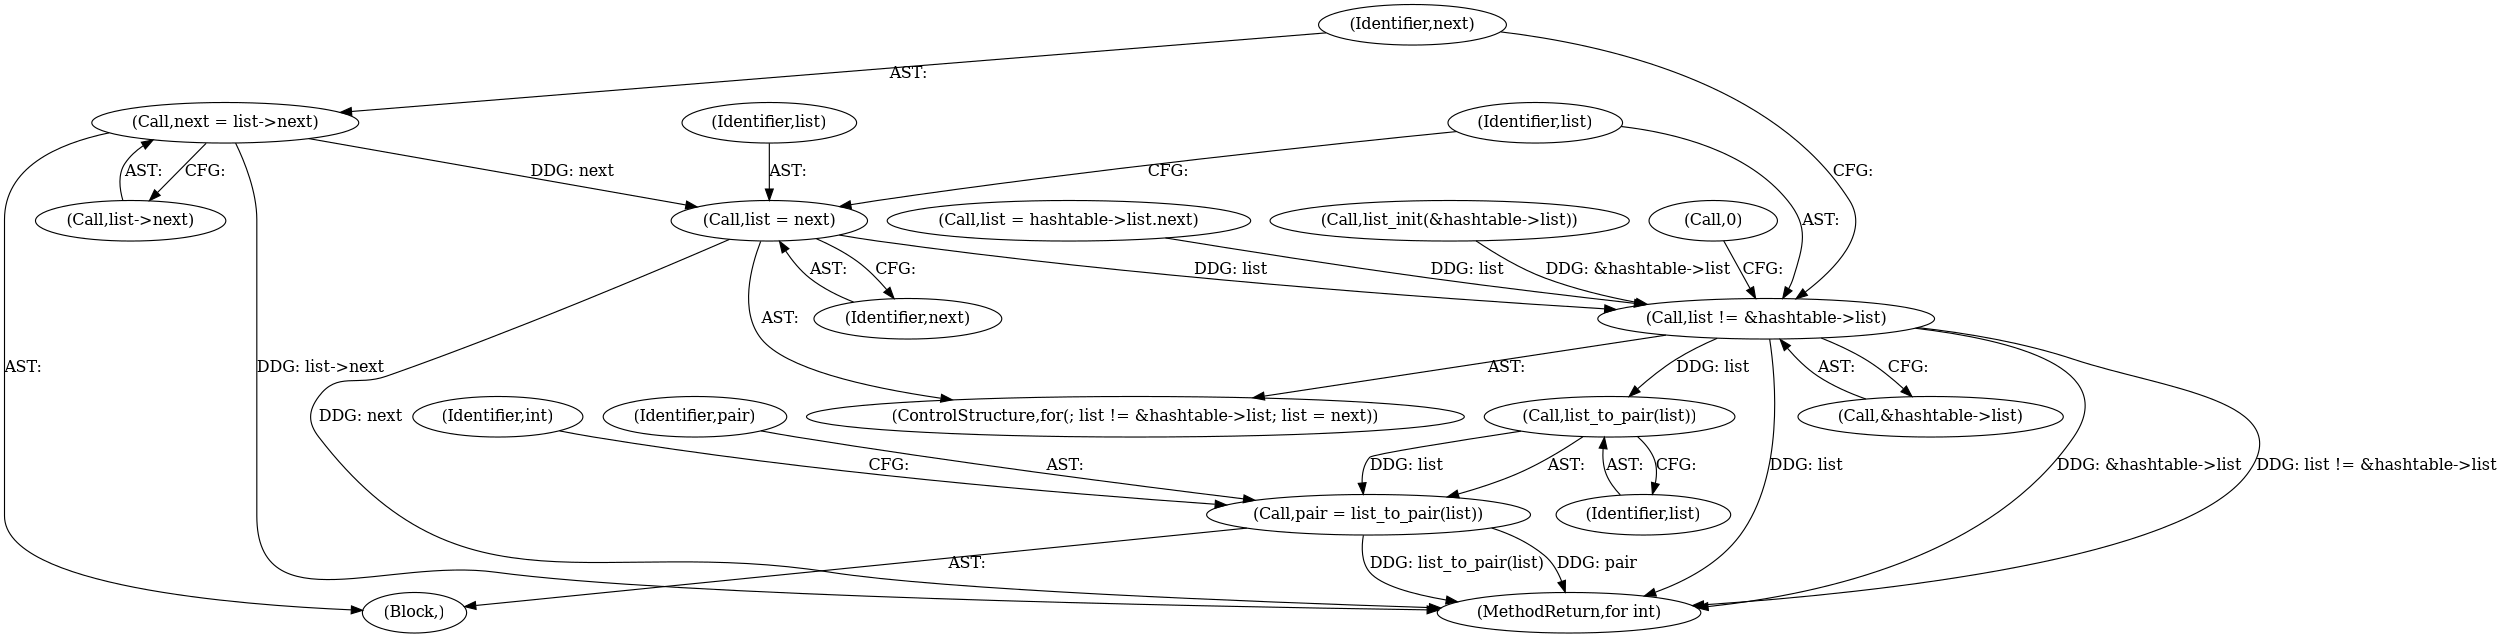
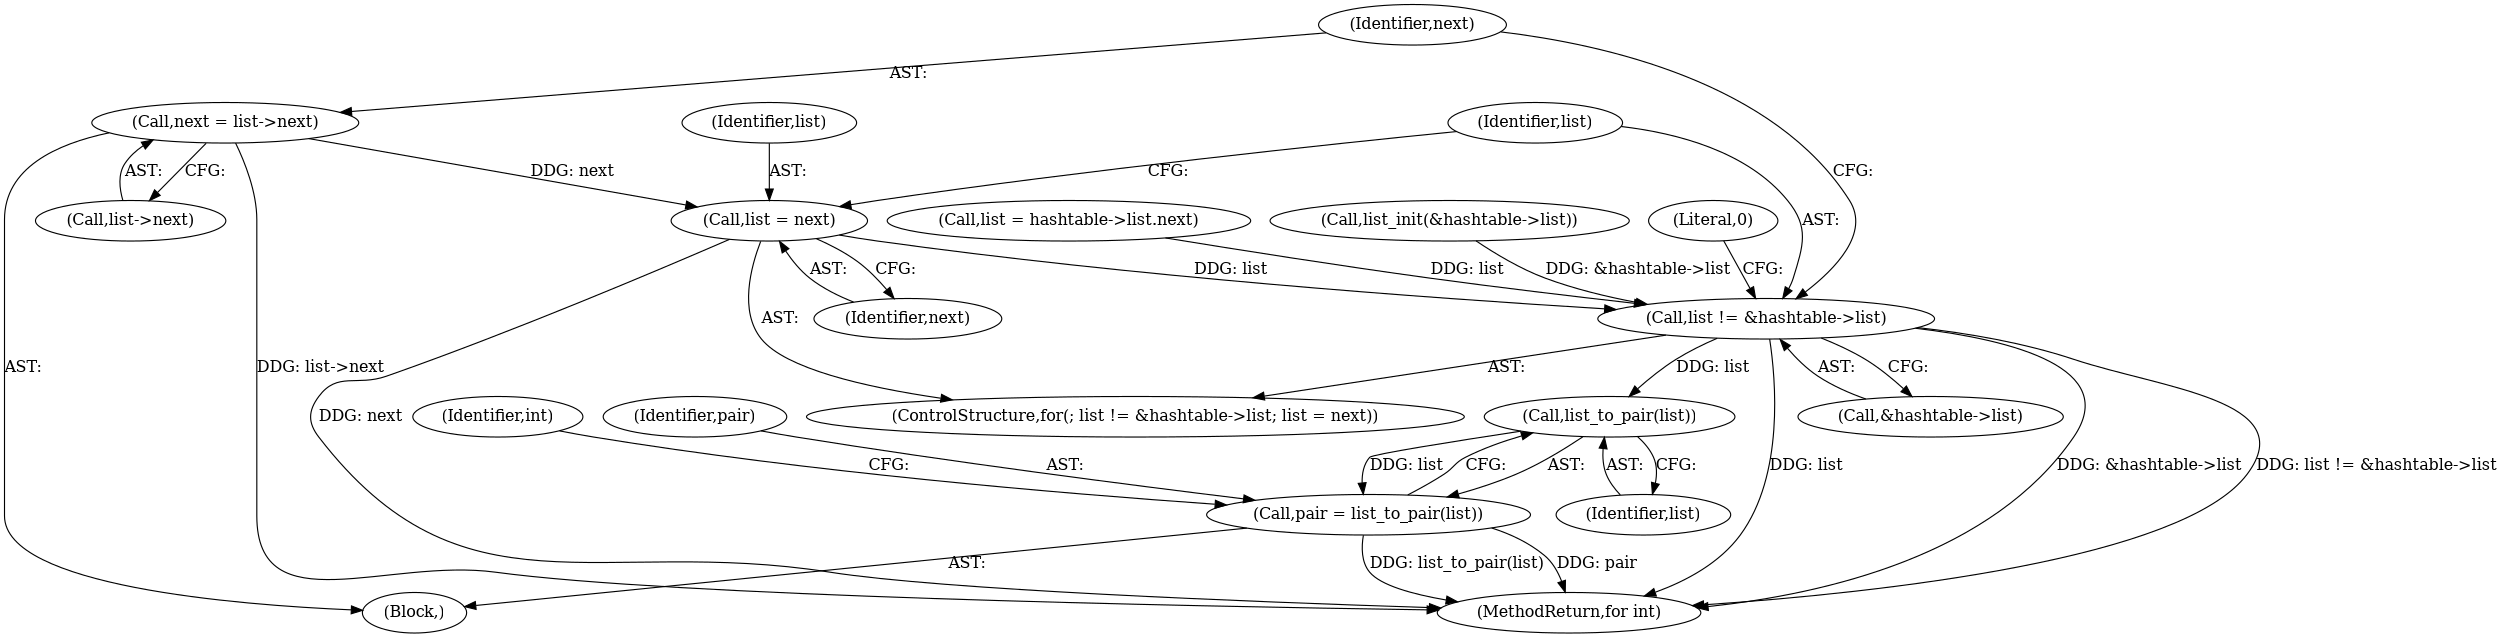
(1713, 221) -> (1713, 221)
none -> (1462, 460)
